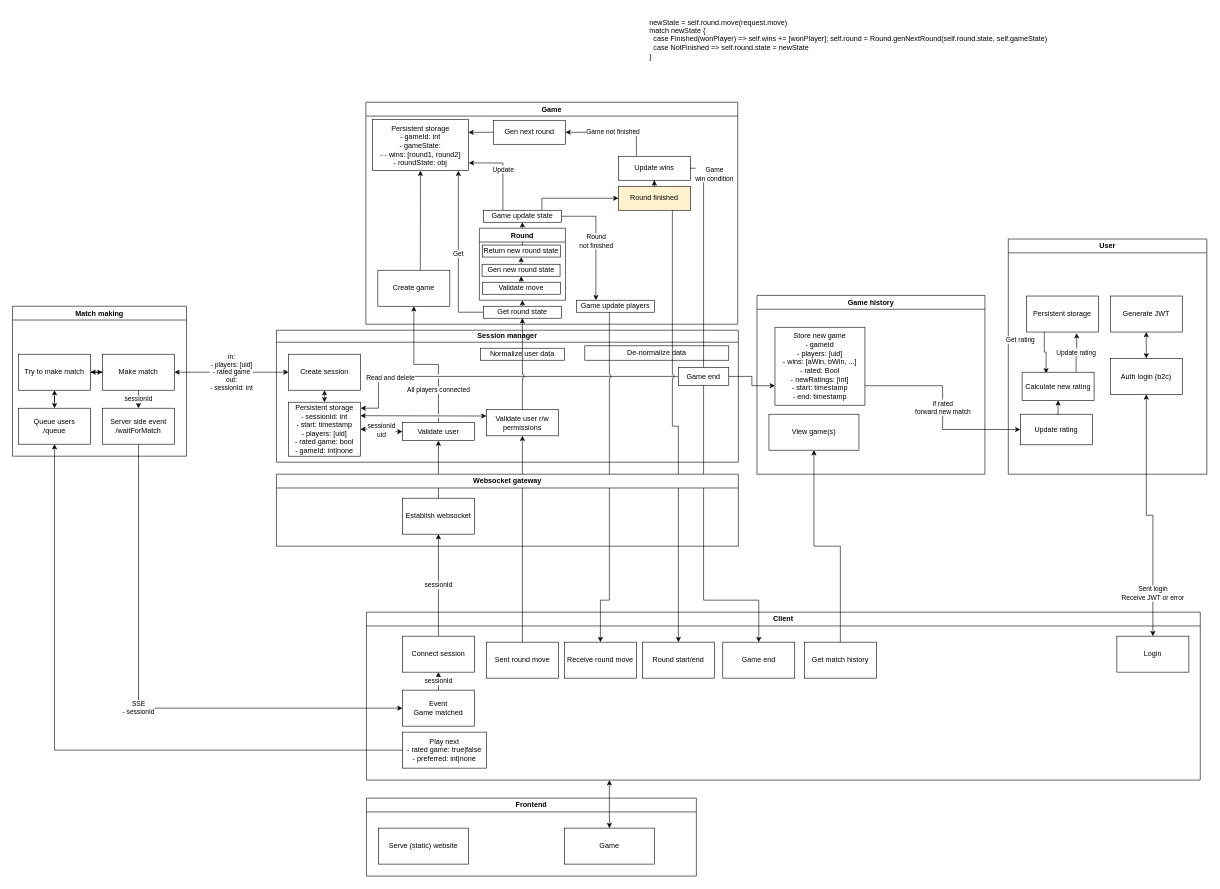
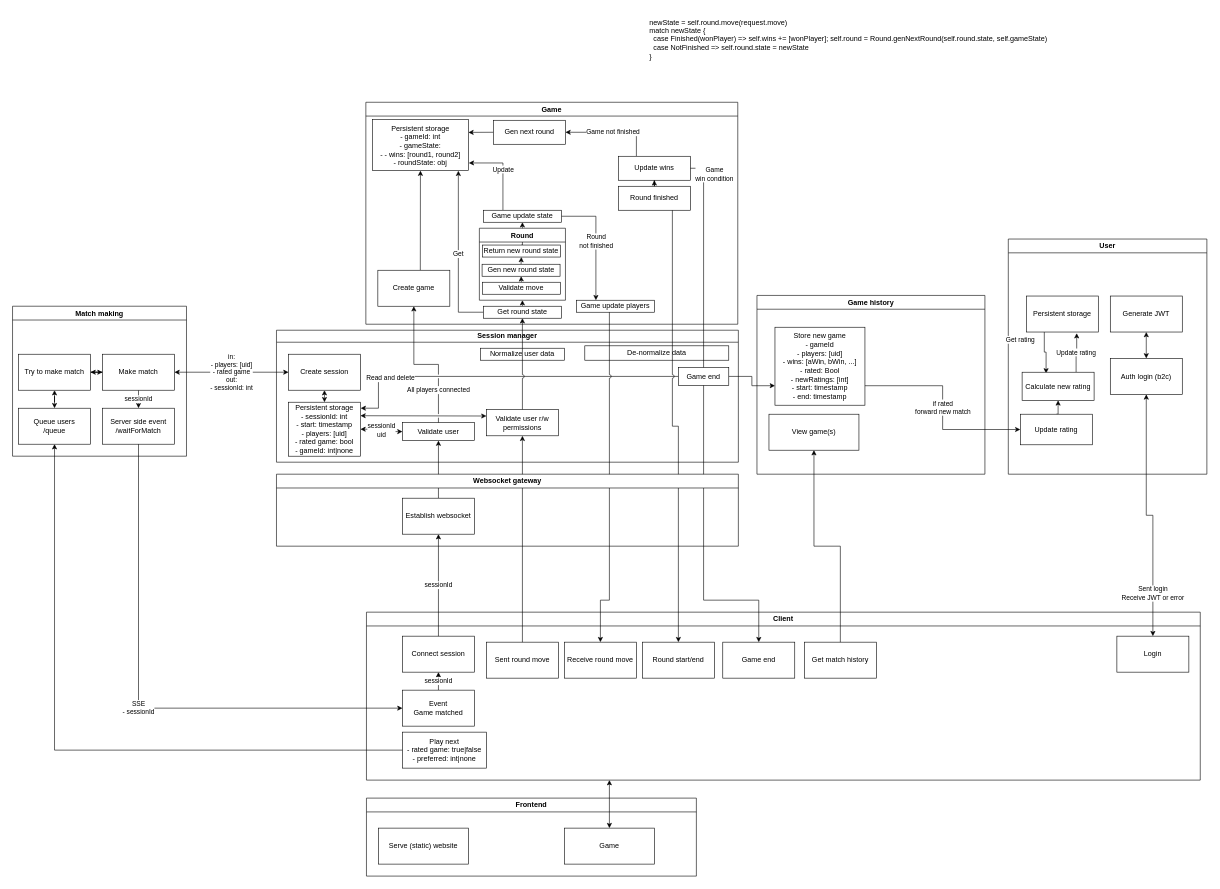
(542, 198) -> none
(654, 198) -> (654, 198)
